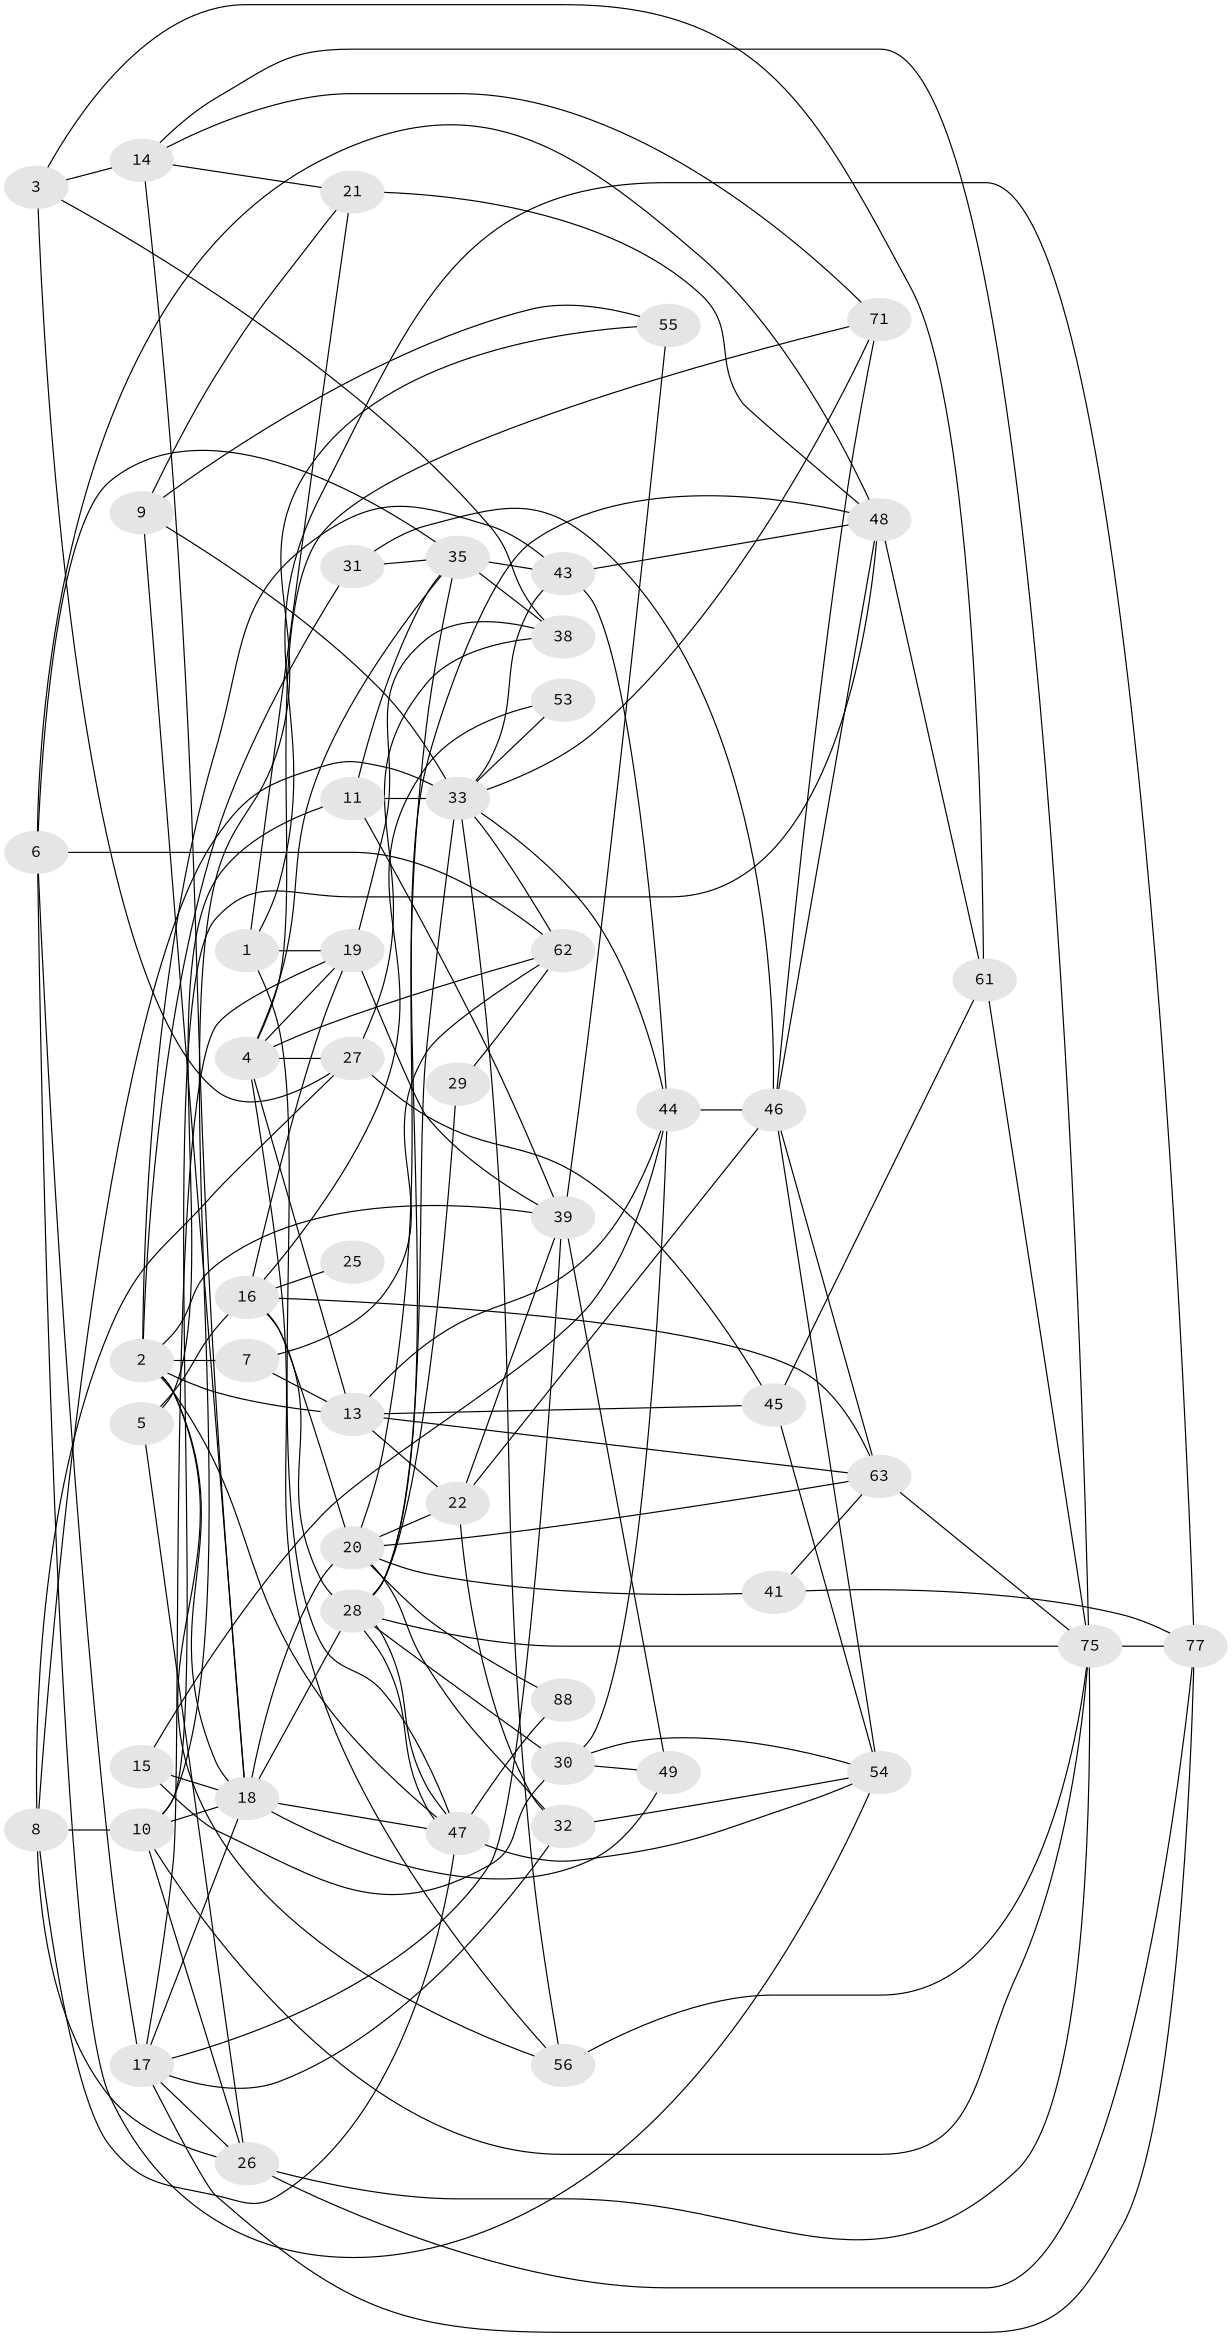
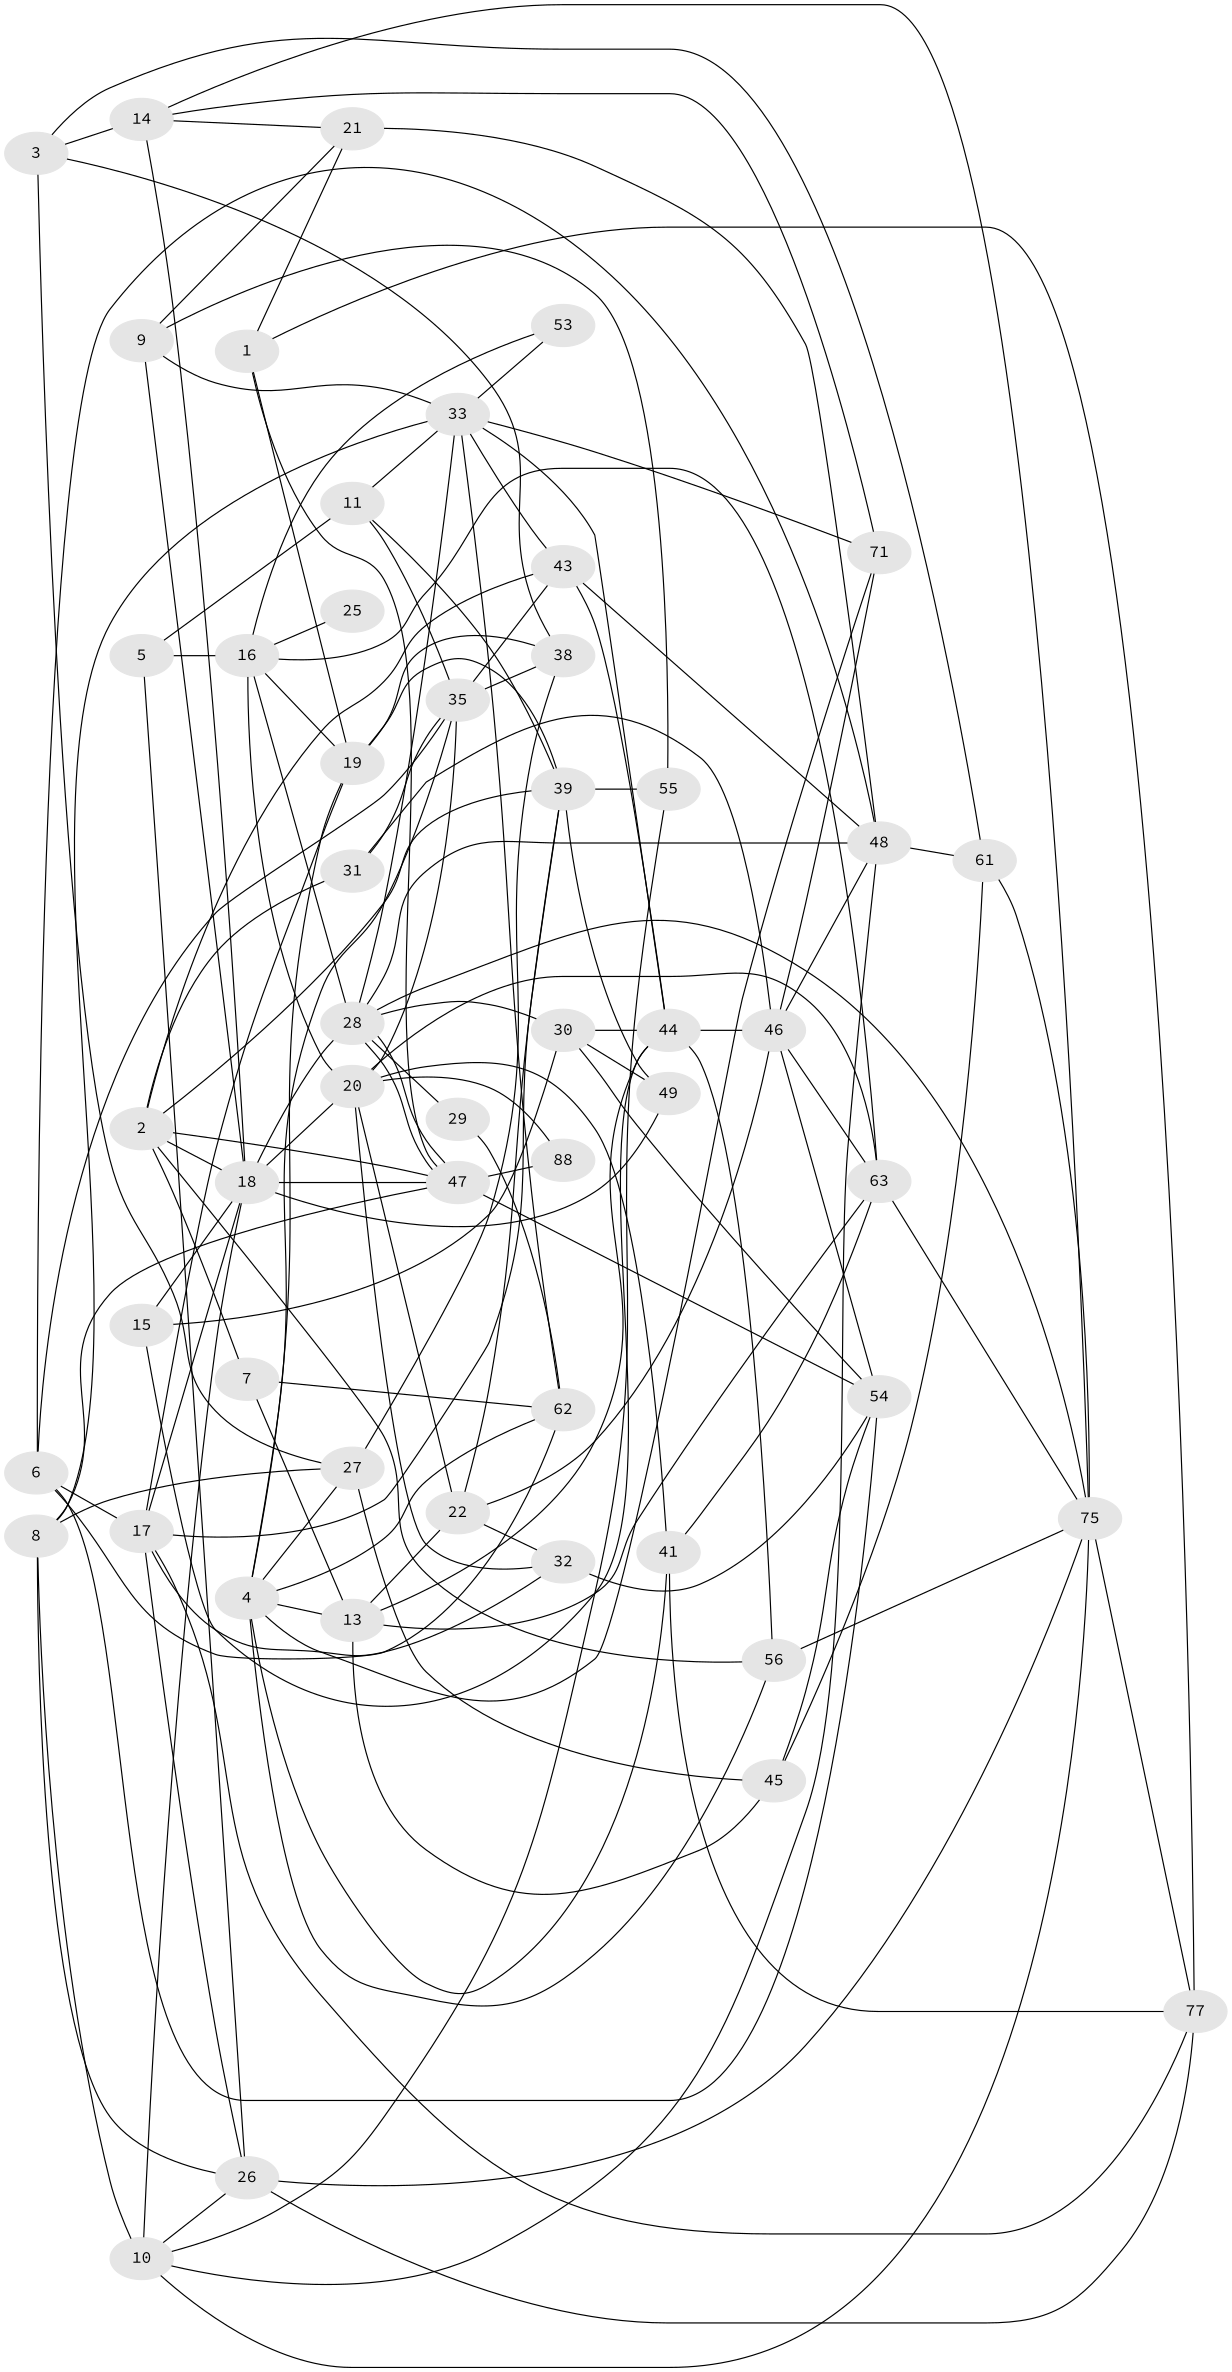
(242, 1399) -> none
(508, 1401) -> (749, 1309)
none -> (481, 1988)
